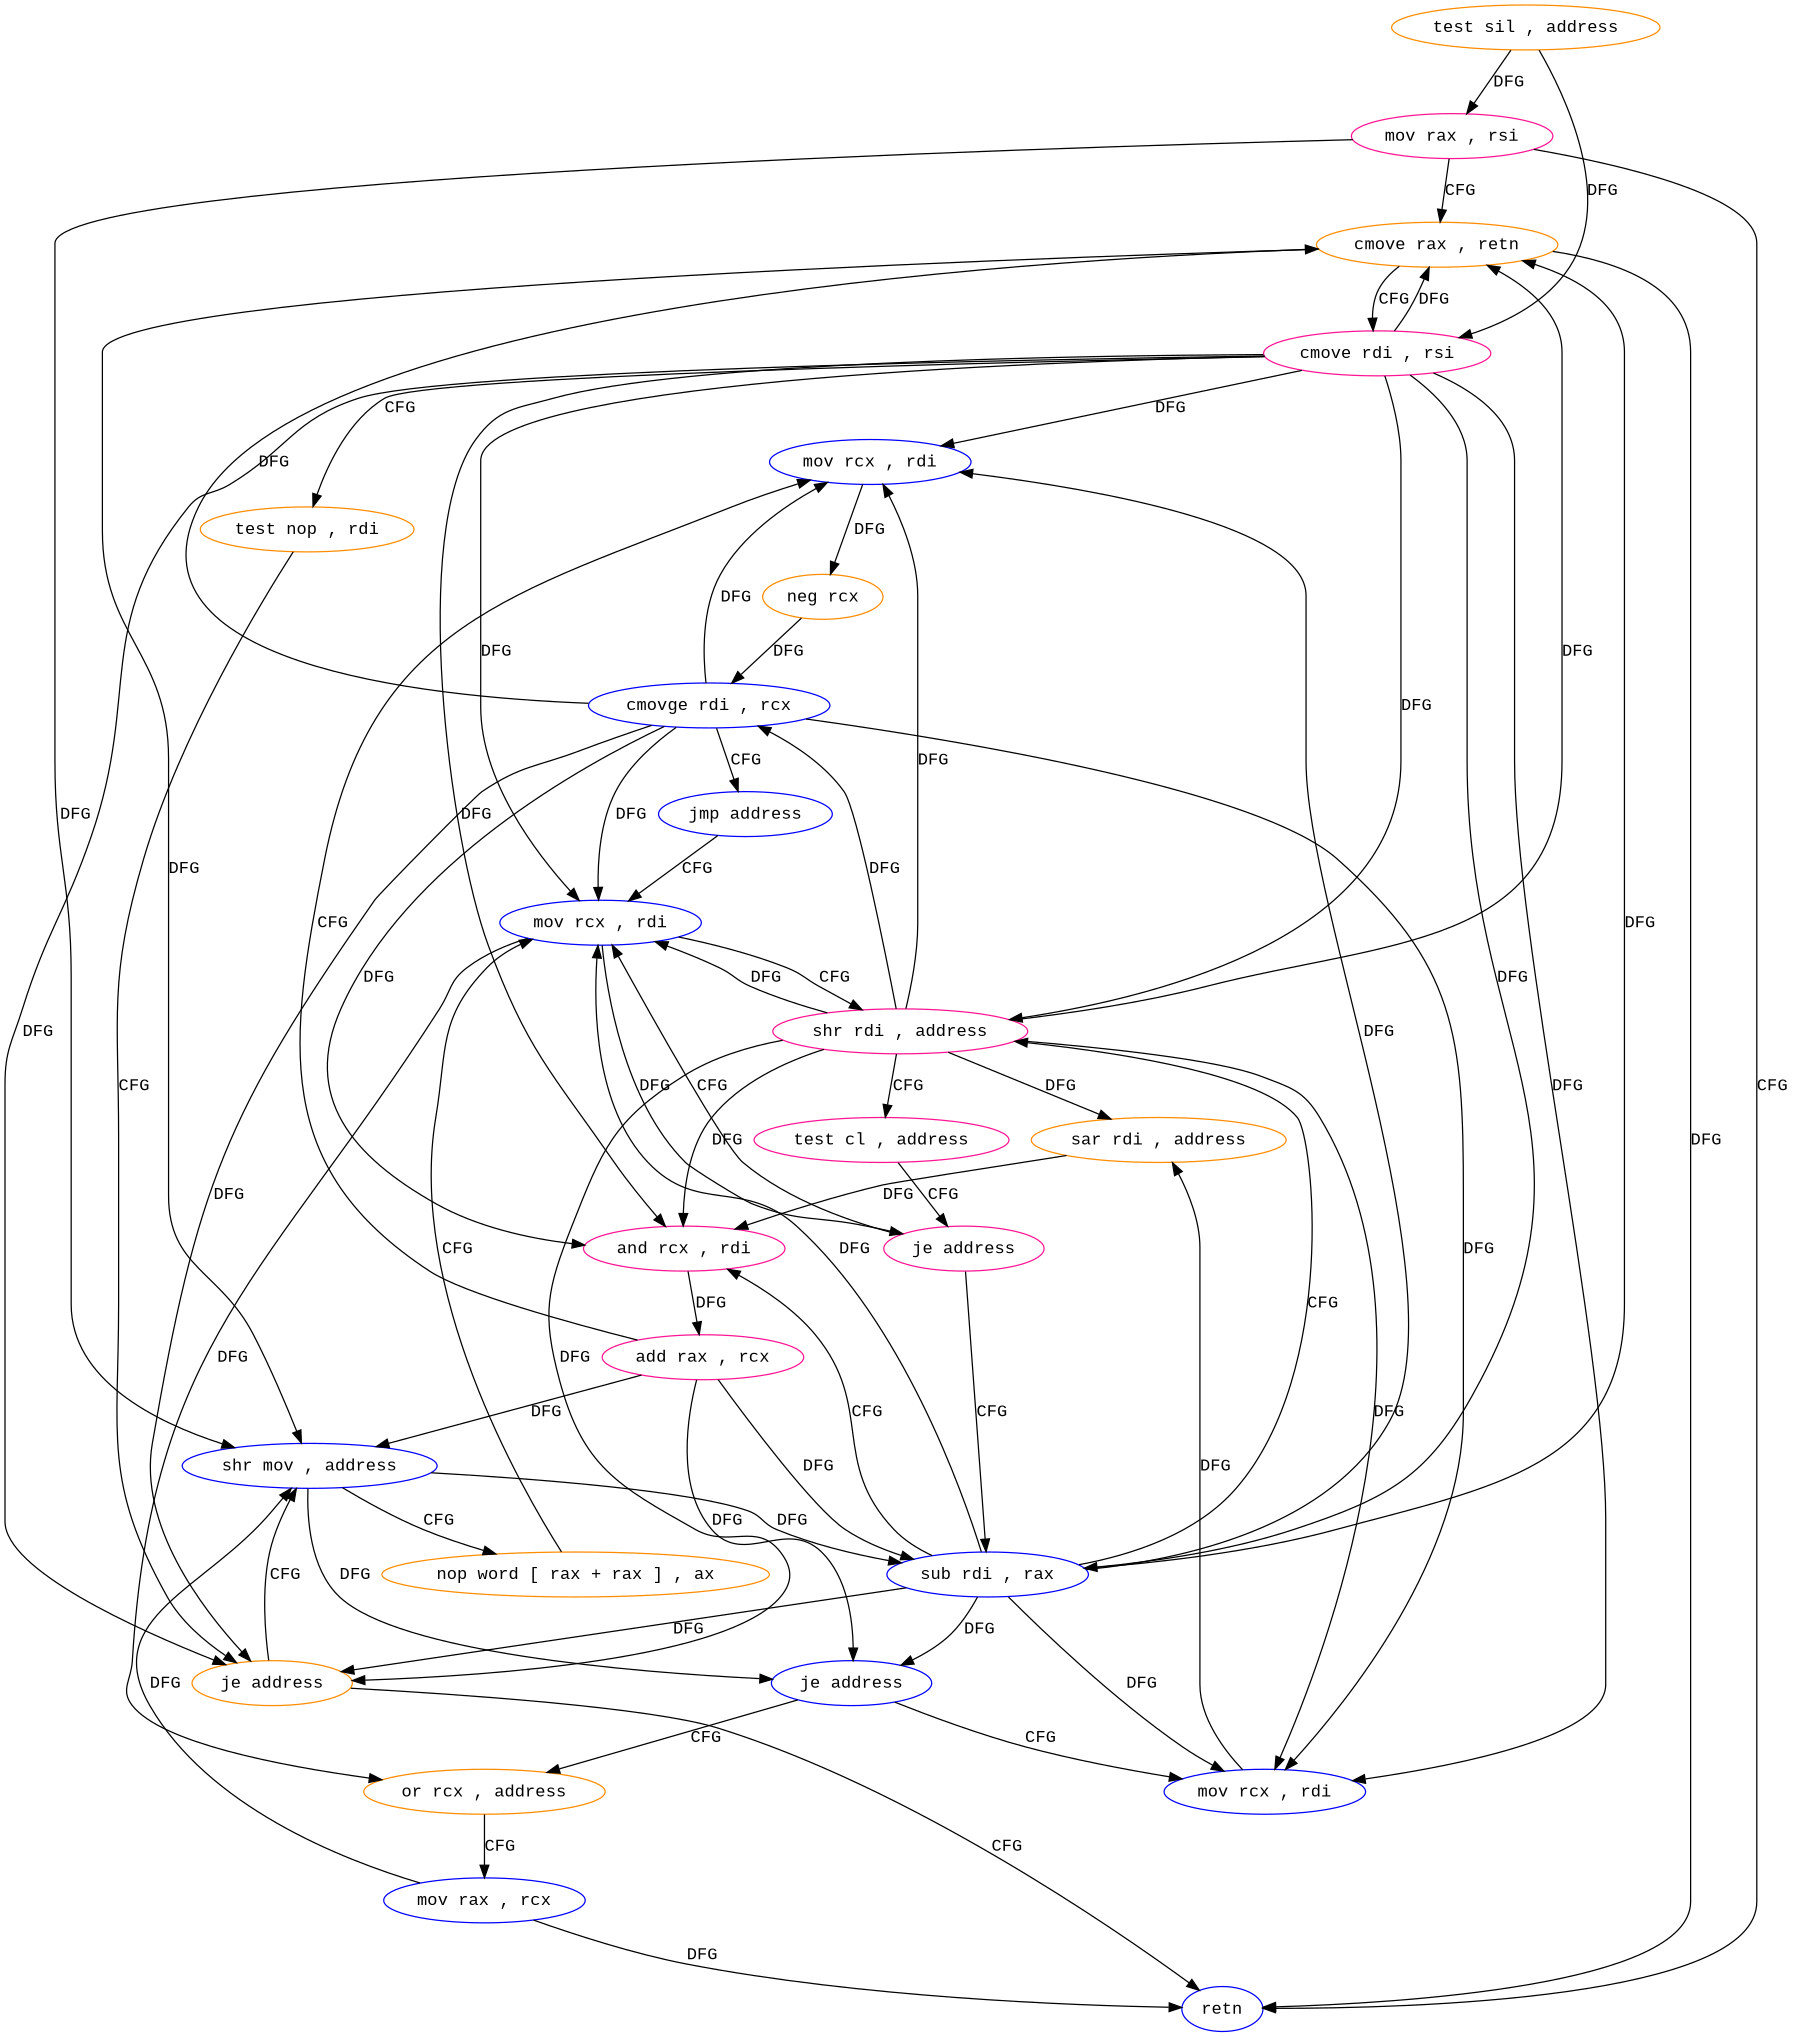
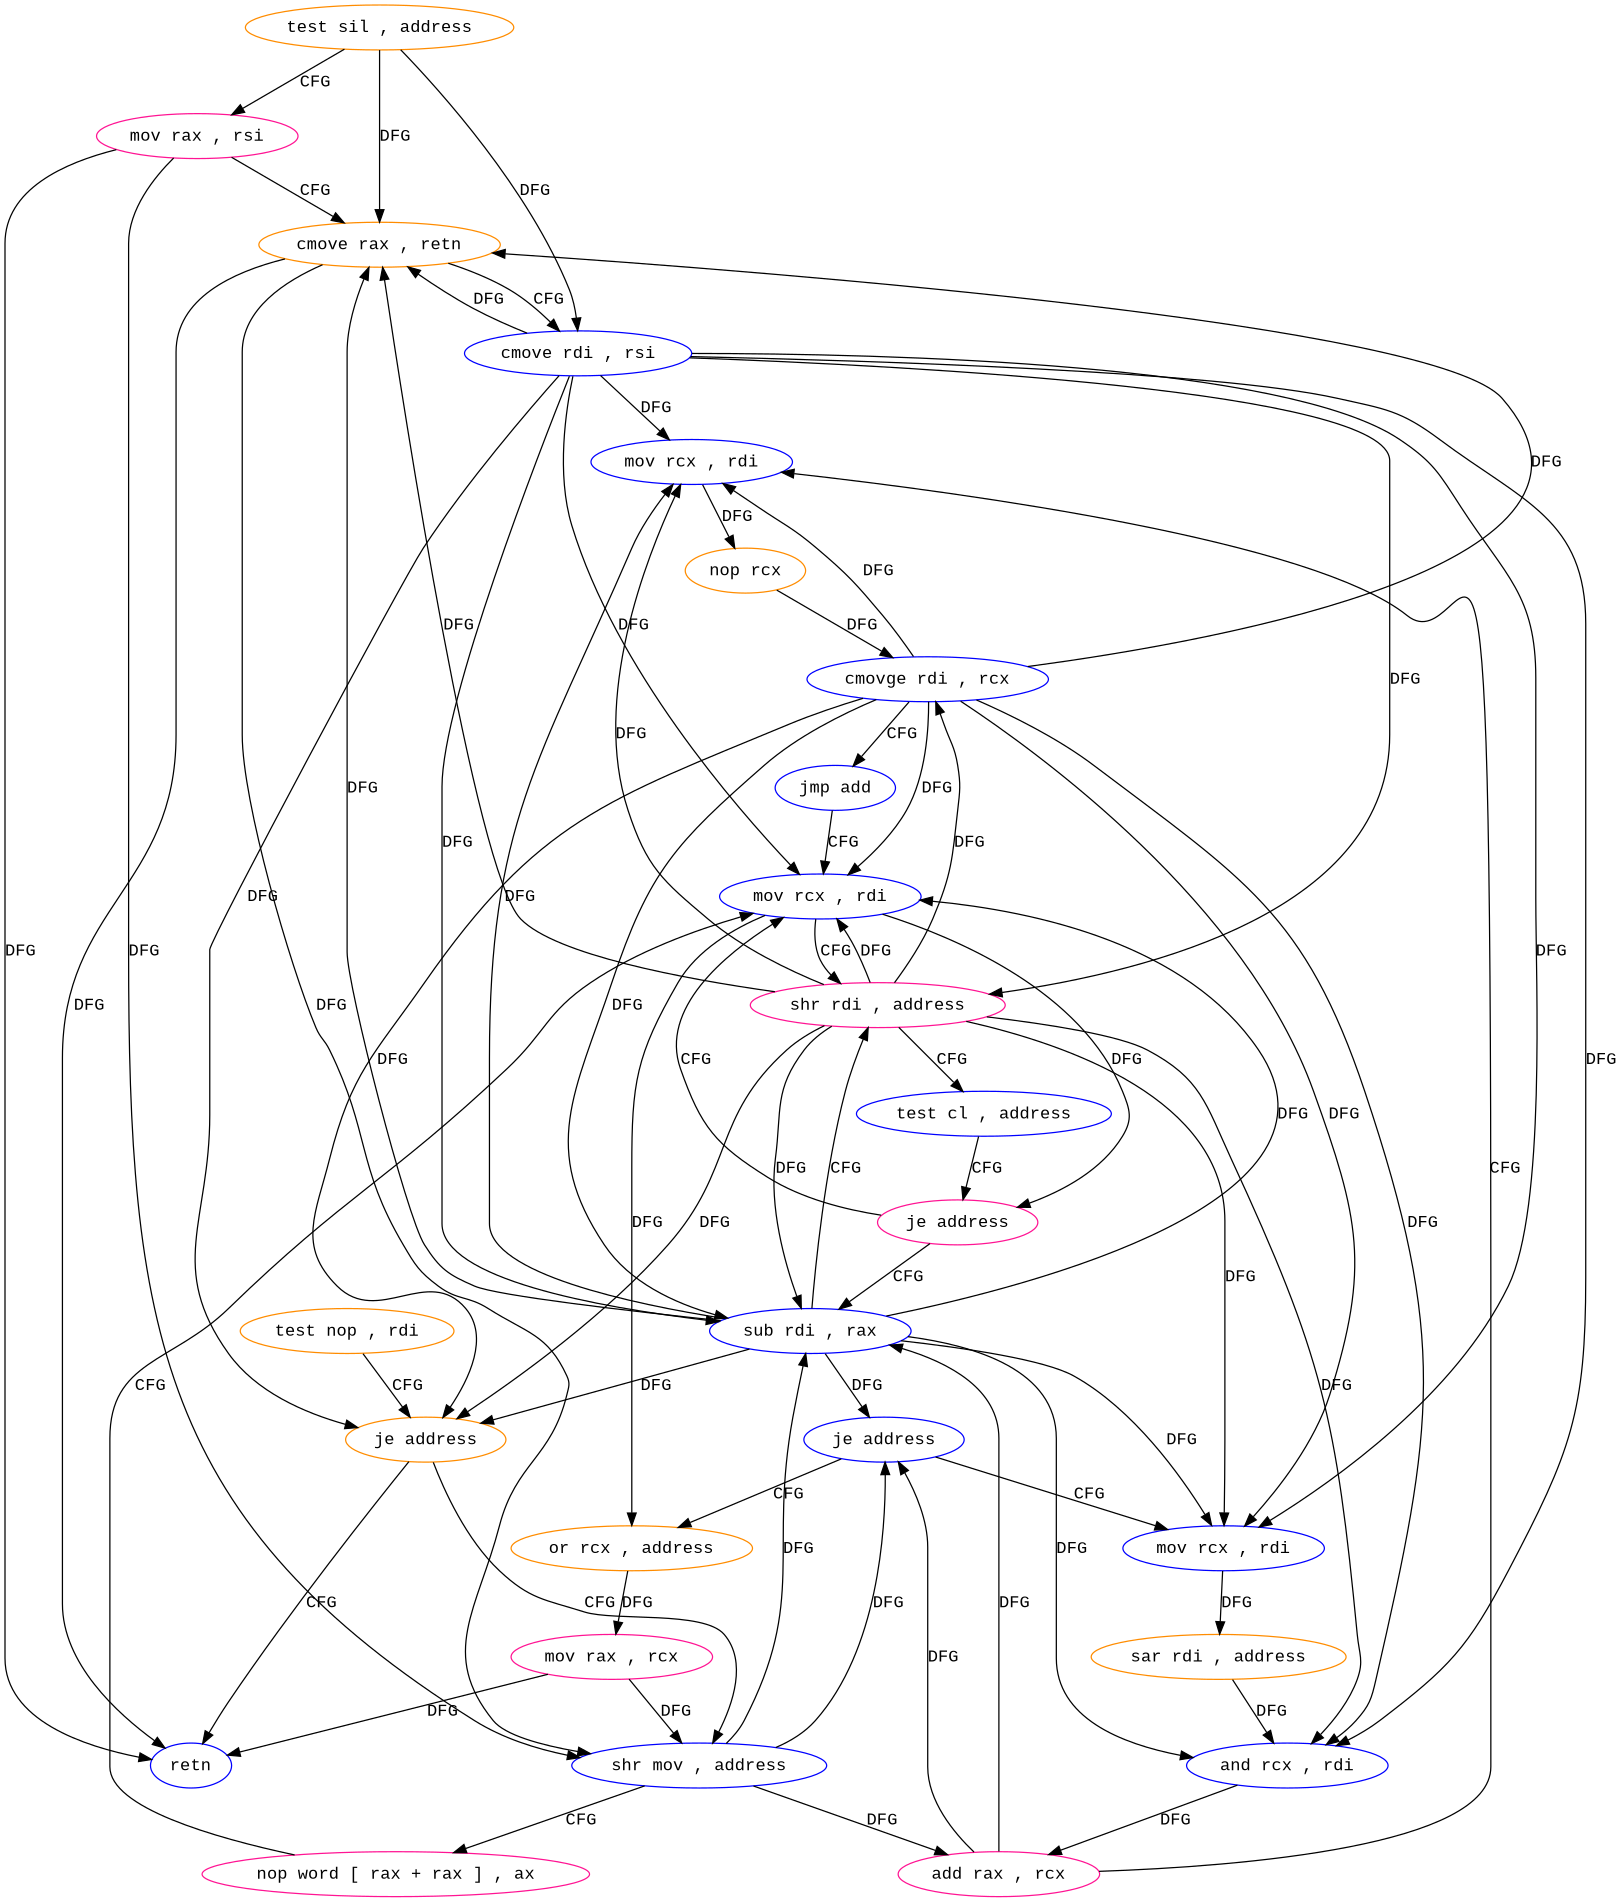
(1509, 82) -> (315, 82)
none -> (380, 130)
(1377, 353) -> (578, 353)
(764, 370) -> none
(823, 597) -> (745, 571)
(745, 814) -> (835, 788)
none -> (610, 987)
(1024, 1083) -> (776, 1153)
(1772, 1086) -> (21, 951)
(882, 1140) -> (984, 1114)
(684, 1249) -> (1287, 1766)
(515, 1409) -> (845, 1818)
(867, 1412) -> (1072, 1548)
(576, 1574) -> (396, 1874)
(500, 1846) -> (637, 1603)
(484, 1900) -> (612, 1657)
